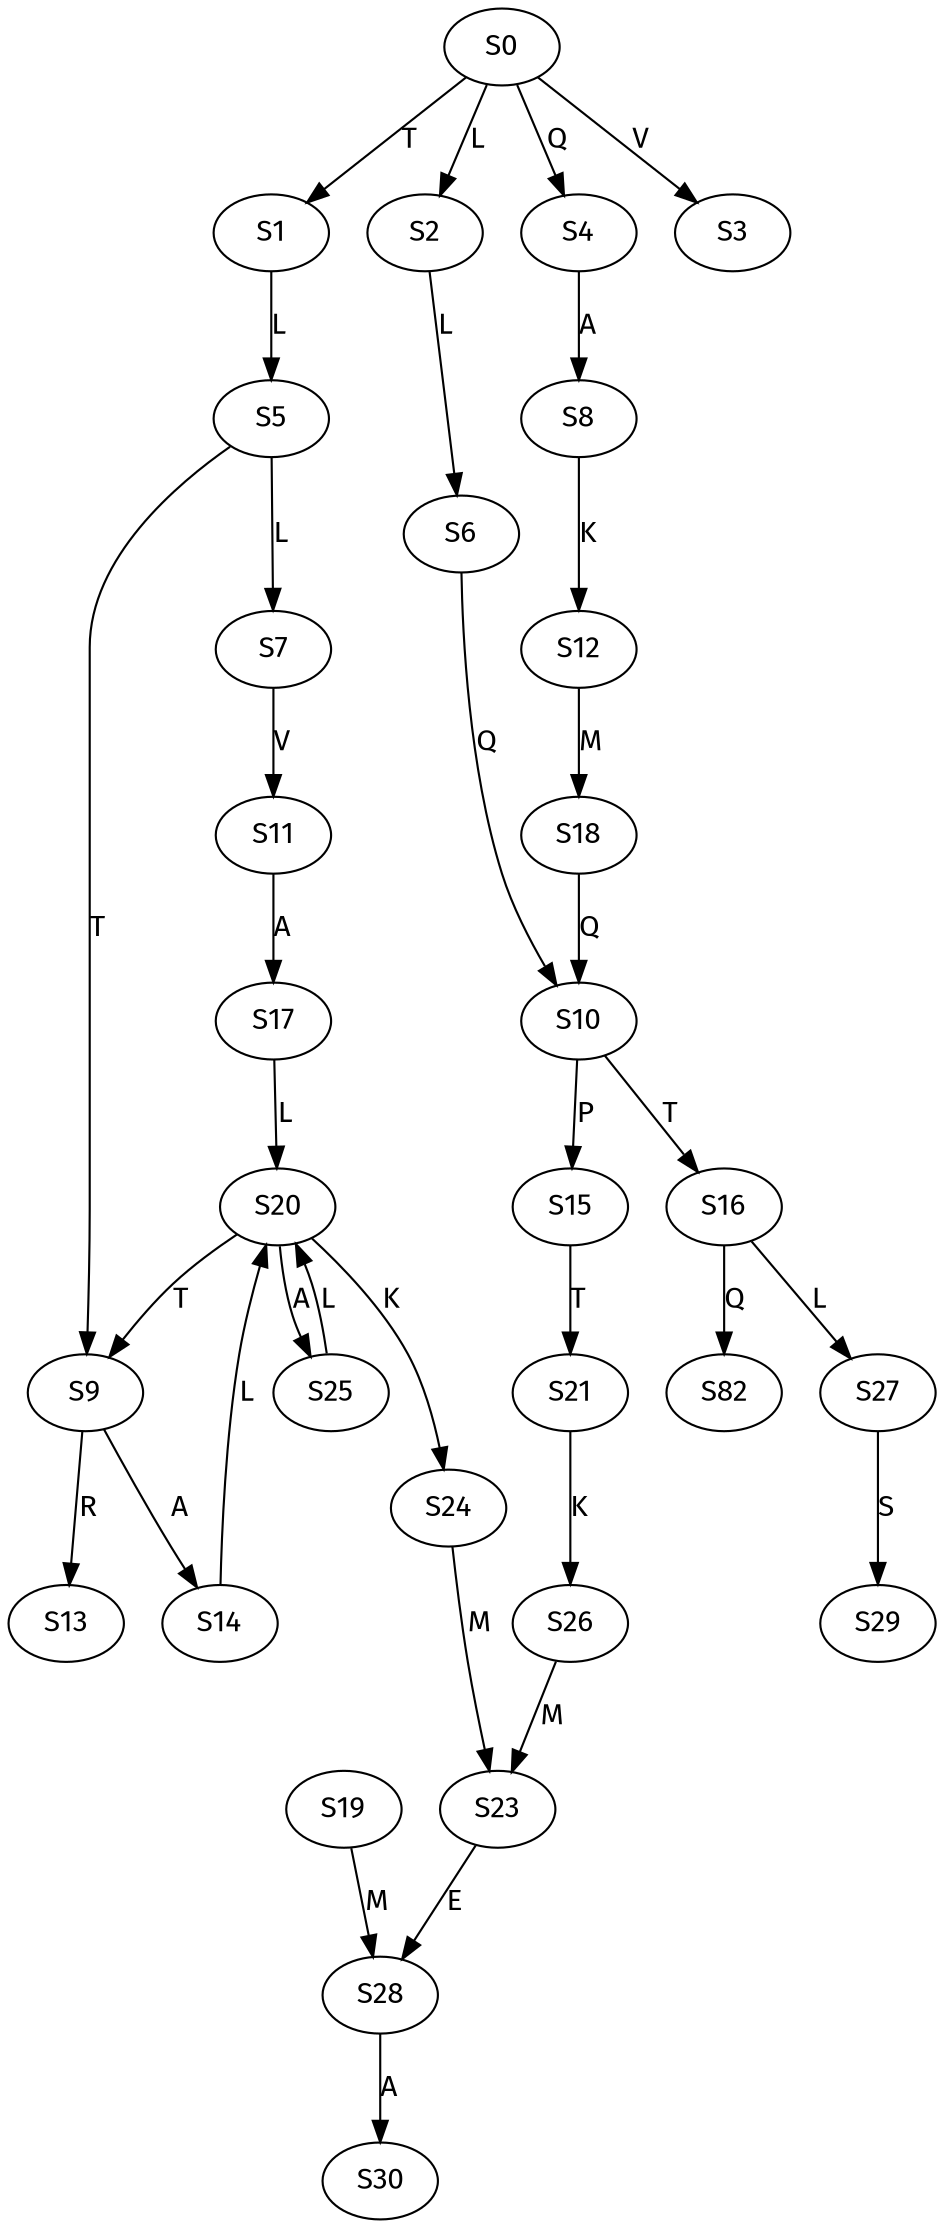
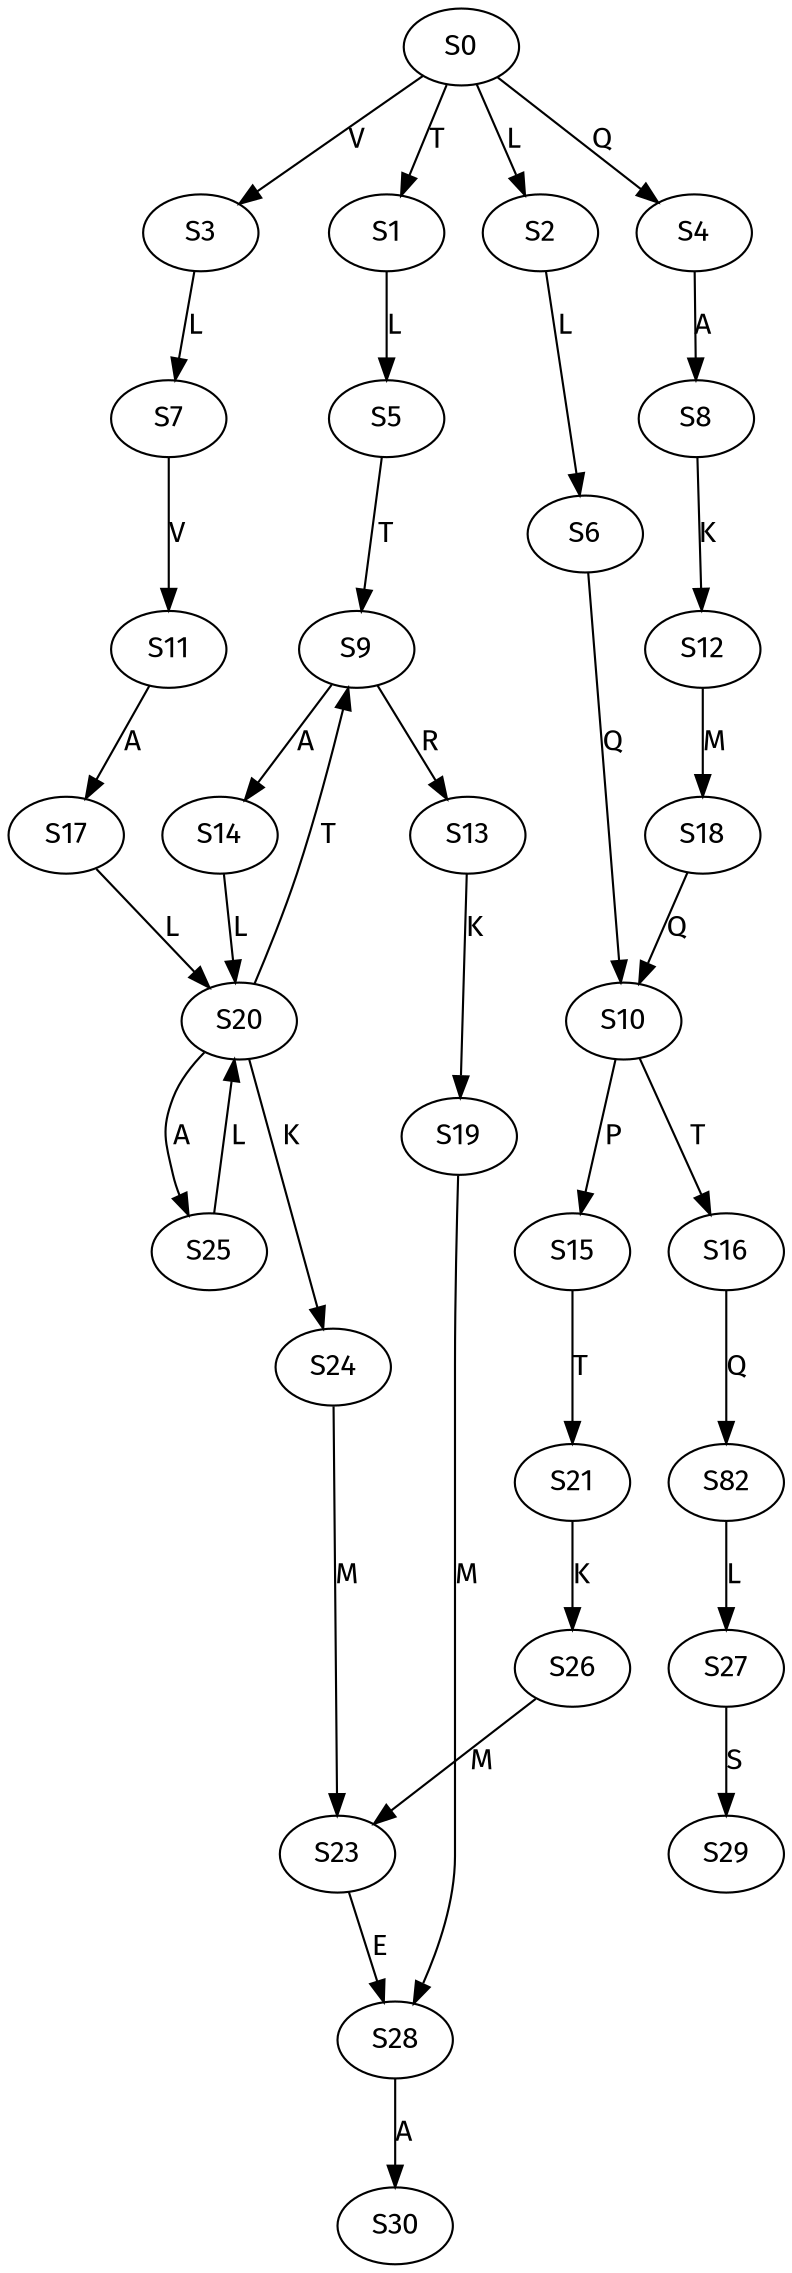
(272, 523) -> (187, 315)
none -> (464, 975)
(794, 1292) -> (726, 1565)
